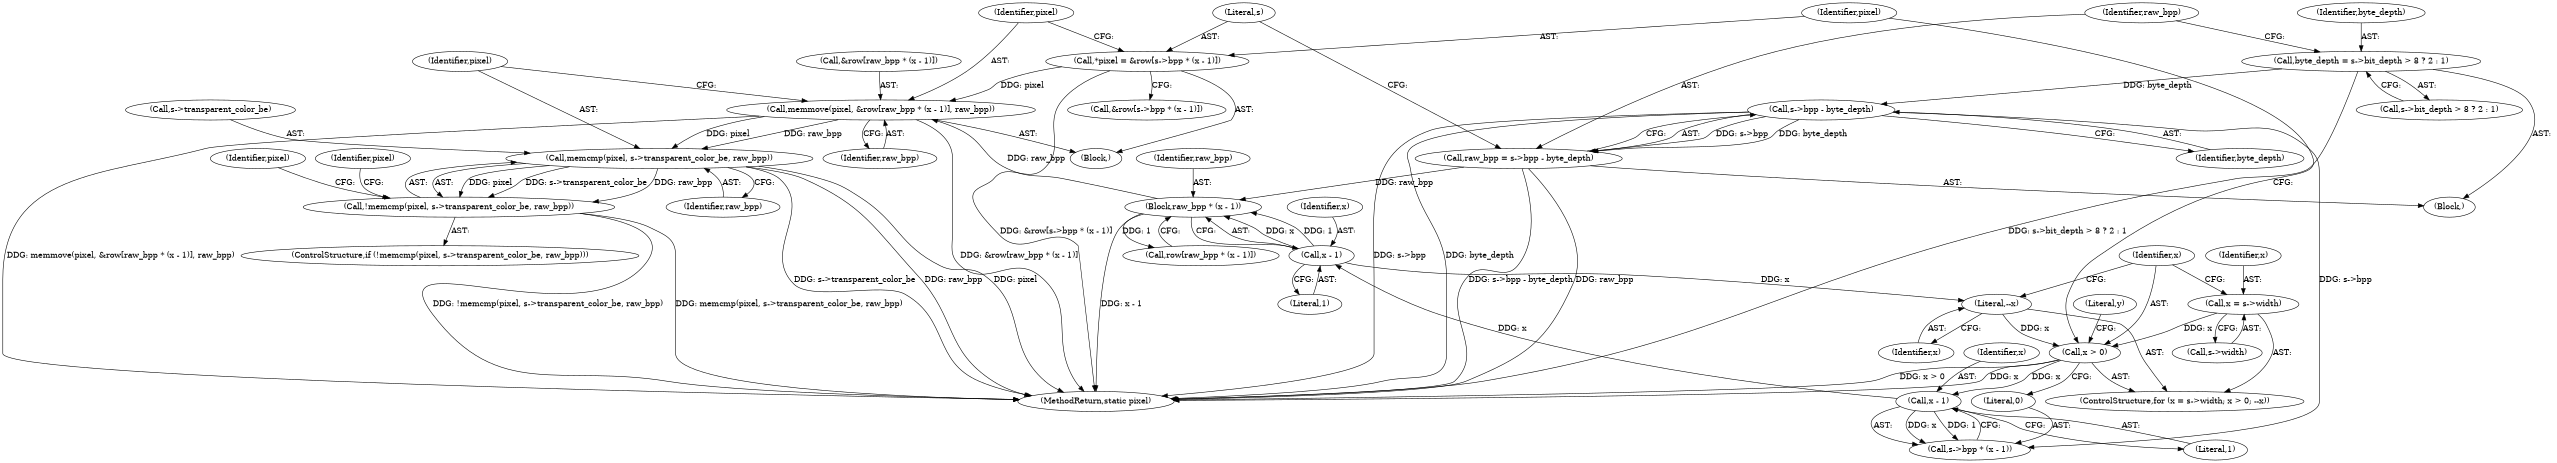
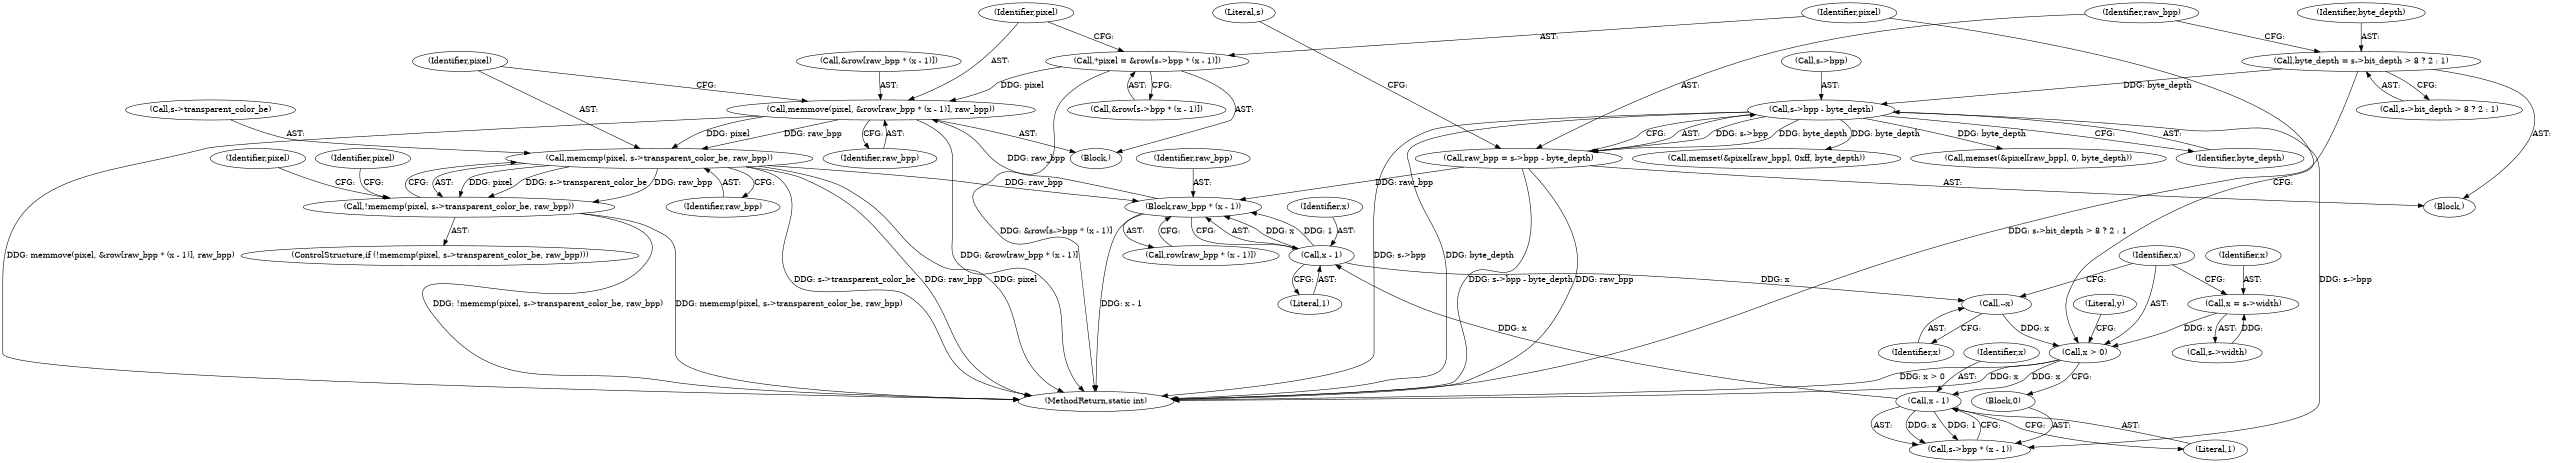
(1200, 35) -> (1128, 88)
none -> (1821, 61)
(2392, 86) -> (2392, 86)
(2428, 86) -> (2428, 86)
none -> (1767, 159)
none -> (2038, 159)
none -> (942, 179)
(420, 183) -> (420, 183)
(1137, 231) -> (1137, 231)
(1997, 304) -> (1997, 304)
(2229, 329) -> (2229, 329)
(2253, 329) -> (2253, 329)
(1096, 401) -> (1096, 401)
(2003, 401) -> (2003, 401)
(2175, 401) -> none
